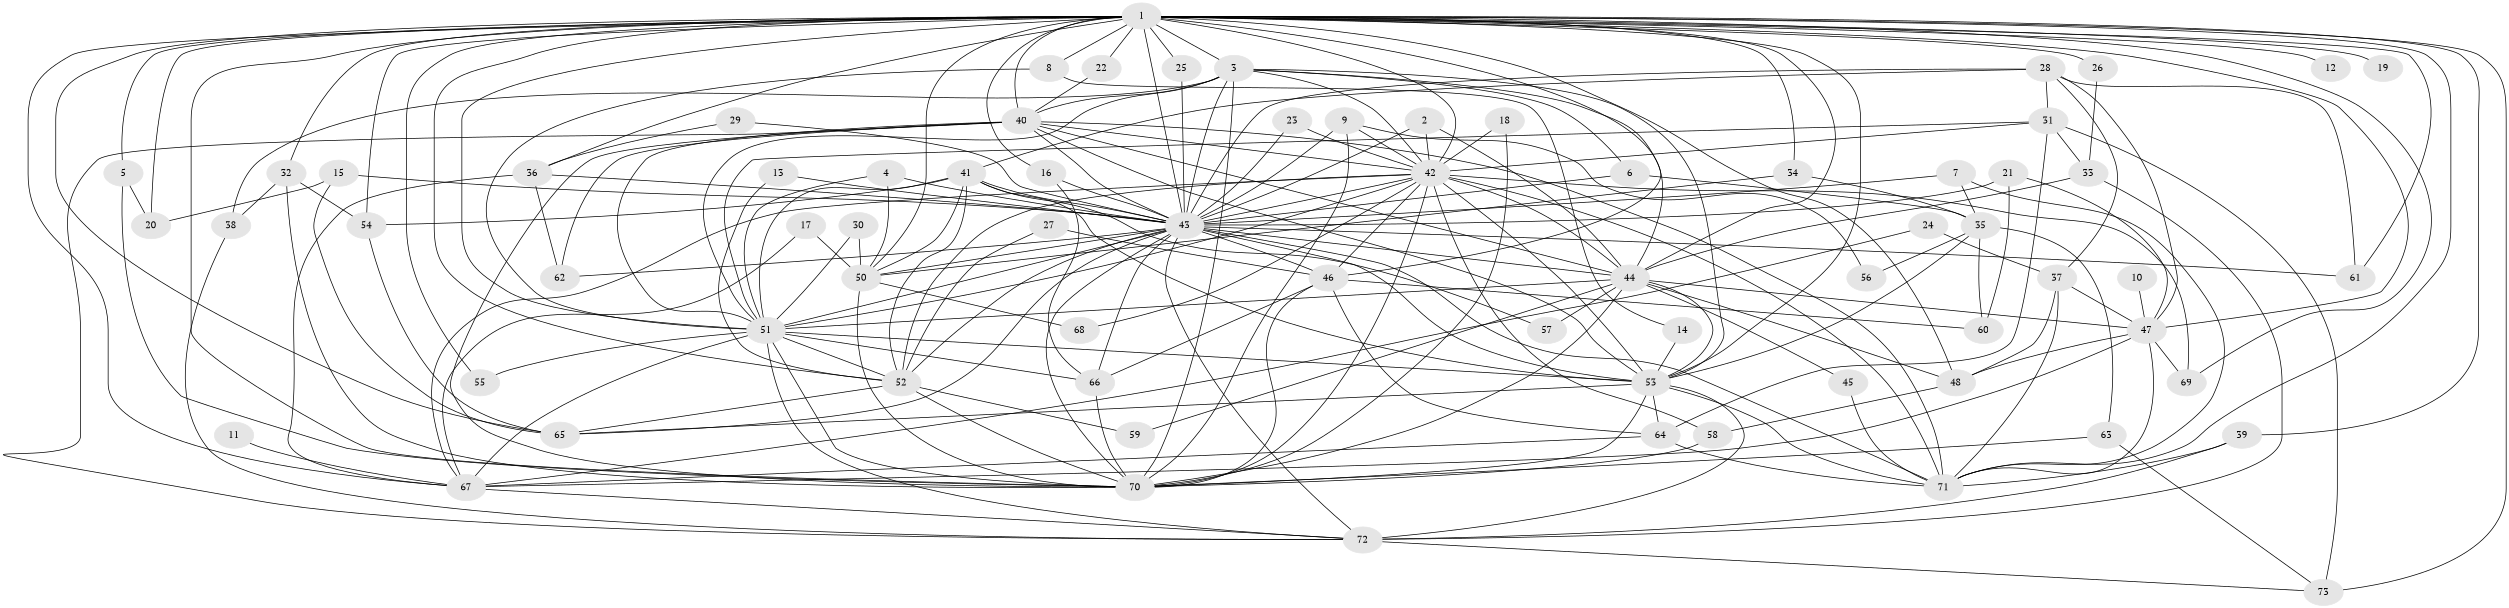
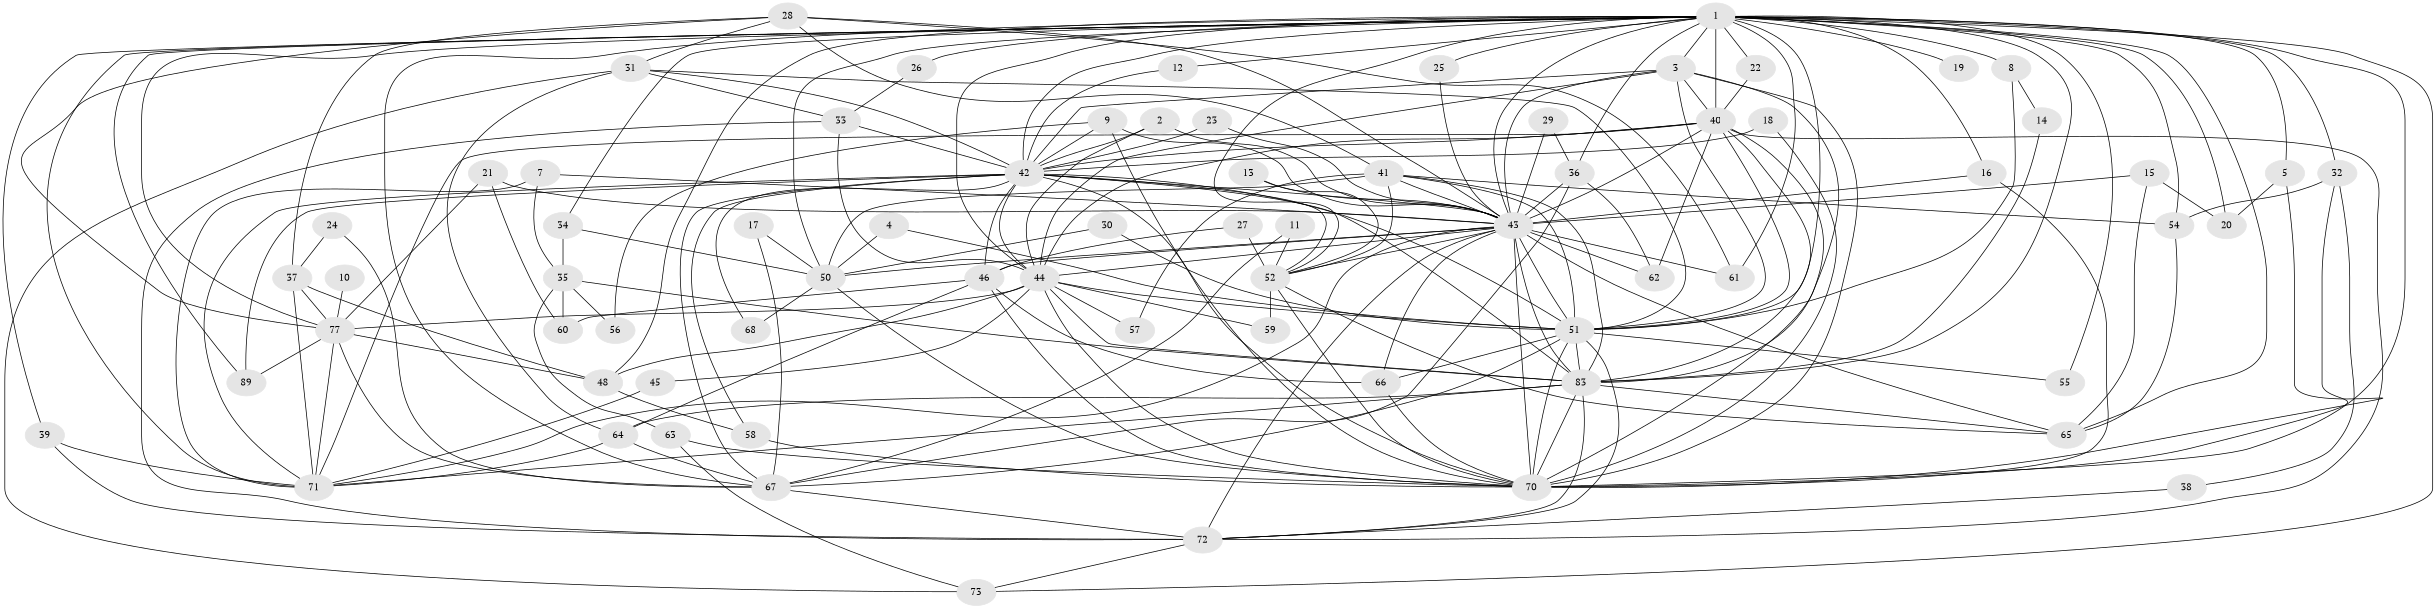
(1485, 73) -> none
none -> (1081, 92)
(731, 94) -> none
none -> (933, 147)
(1630, 173) -> none
(1028, 202) -> none
(1056, 291) -> (2101, 440)
(2147, 330) -> (335, 330)
(834, 357) -> (1281, 256)
(1651, 383) -> (1581, 383)
(2187, 383) -> (246, 383)
